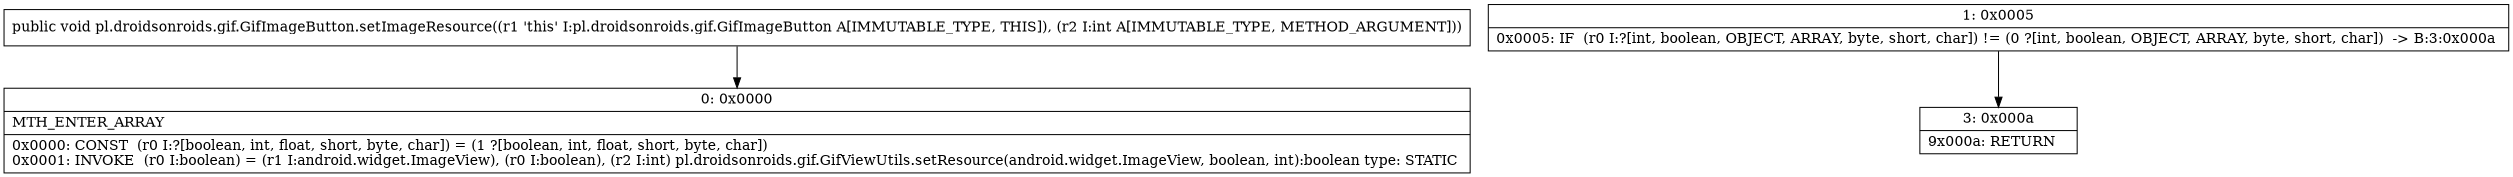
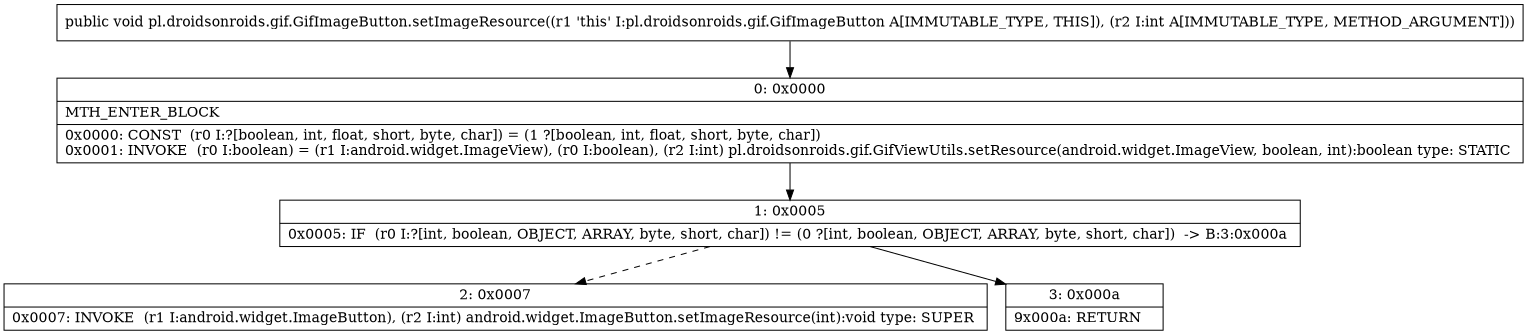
(88, 123) -> (143, 112)
none -> (790, 176)
none -> (496, 307)
